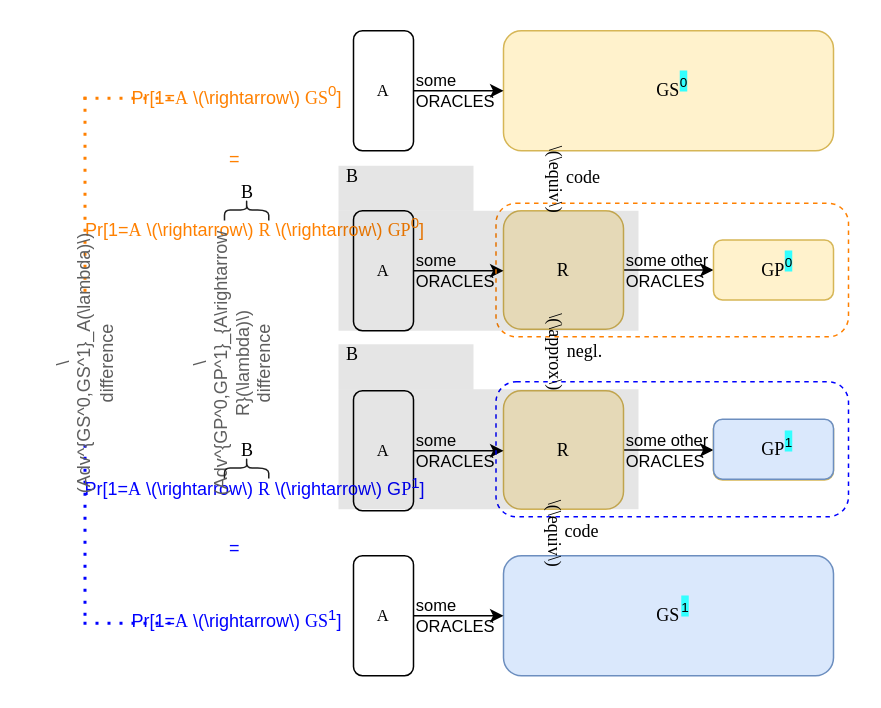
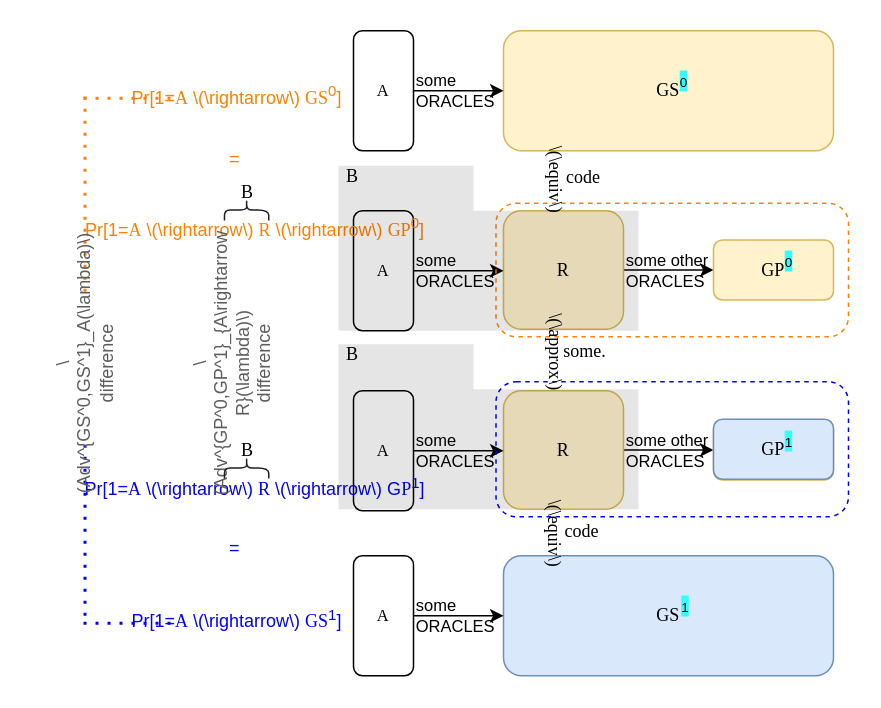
(585, 352) -> (585, 352)
